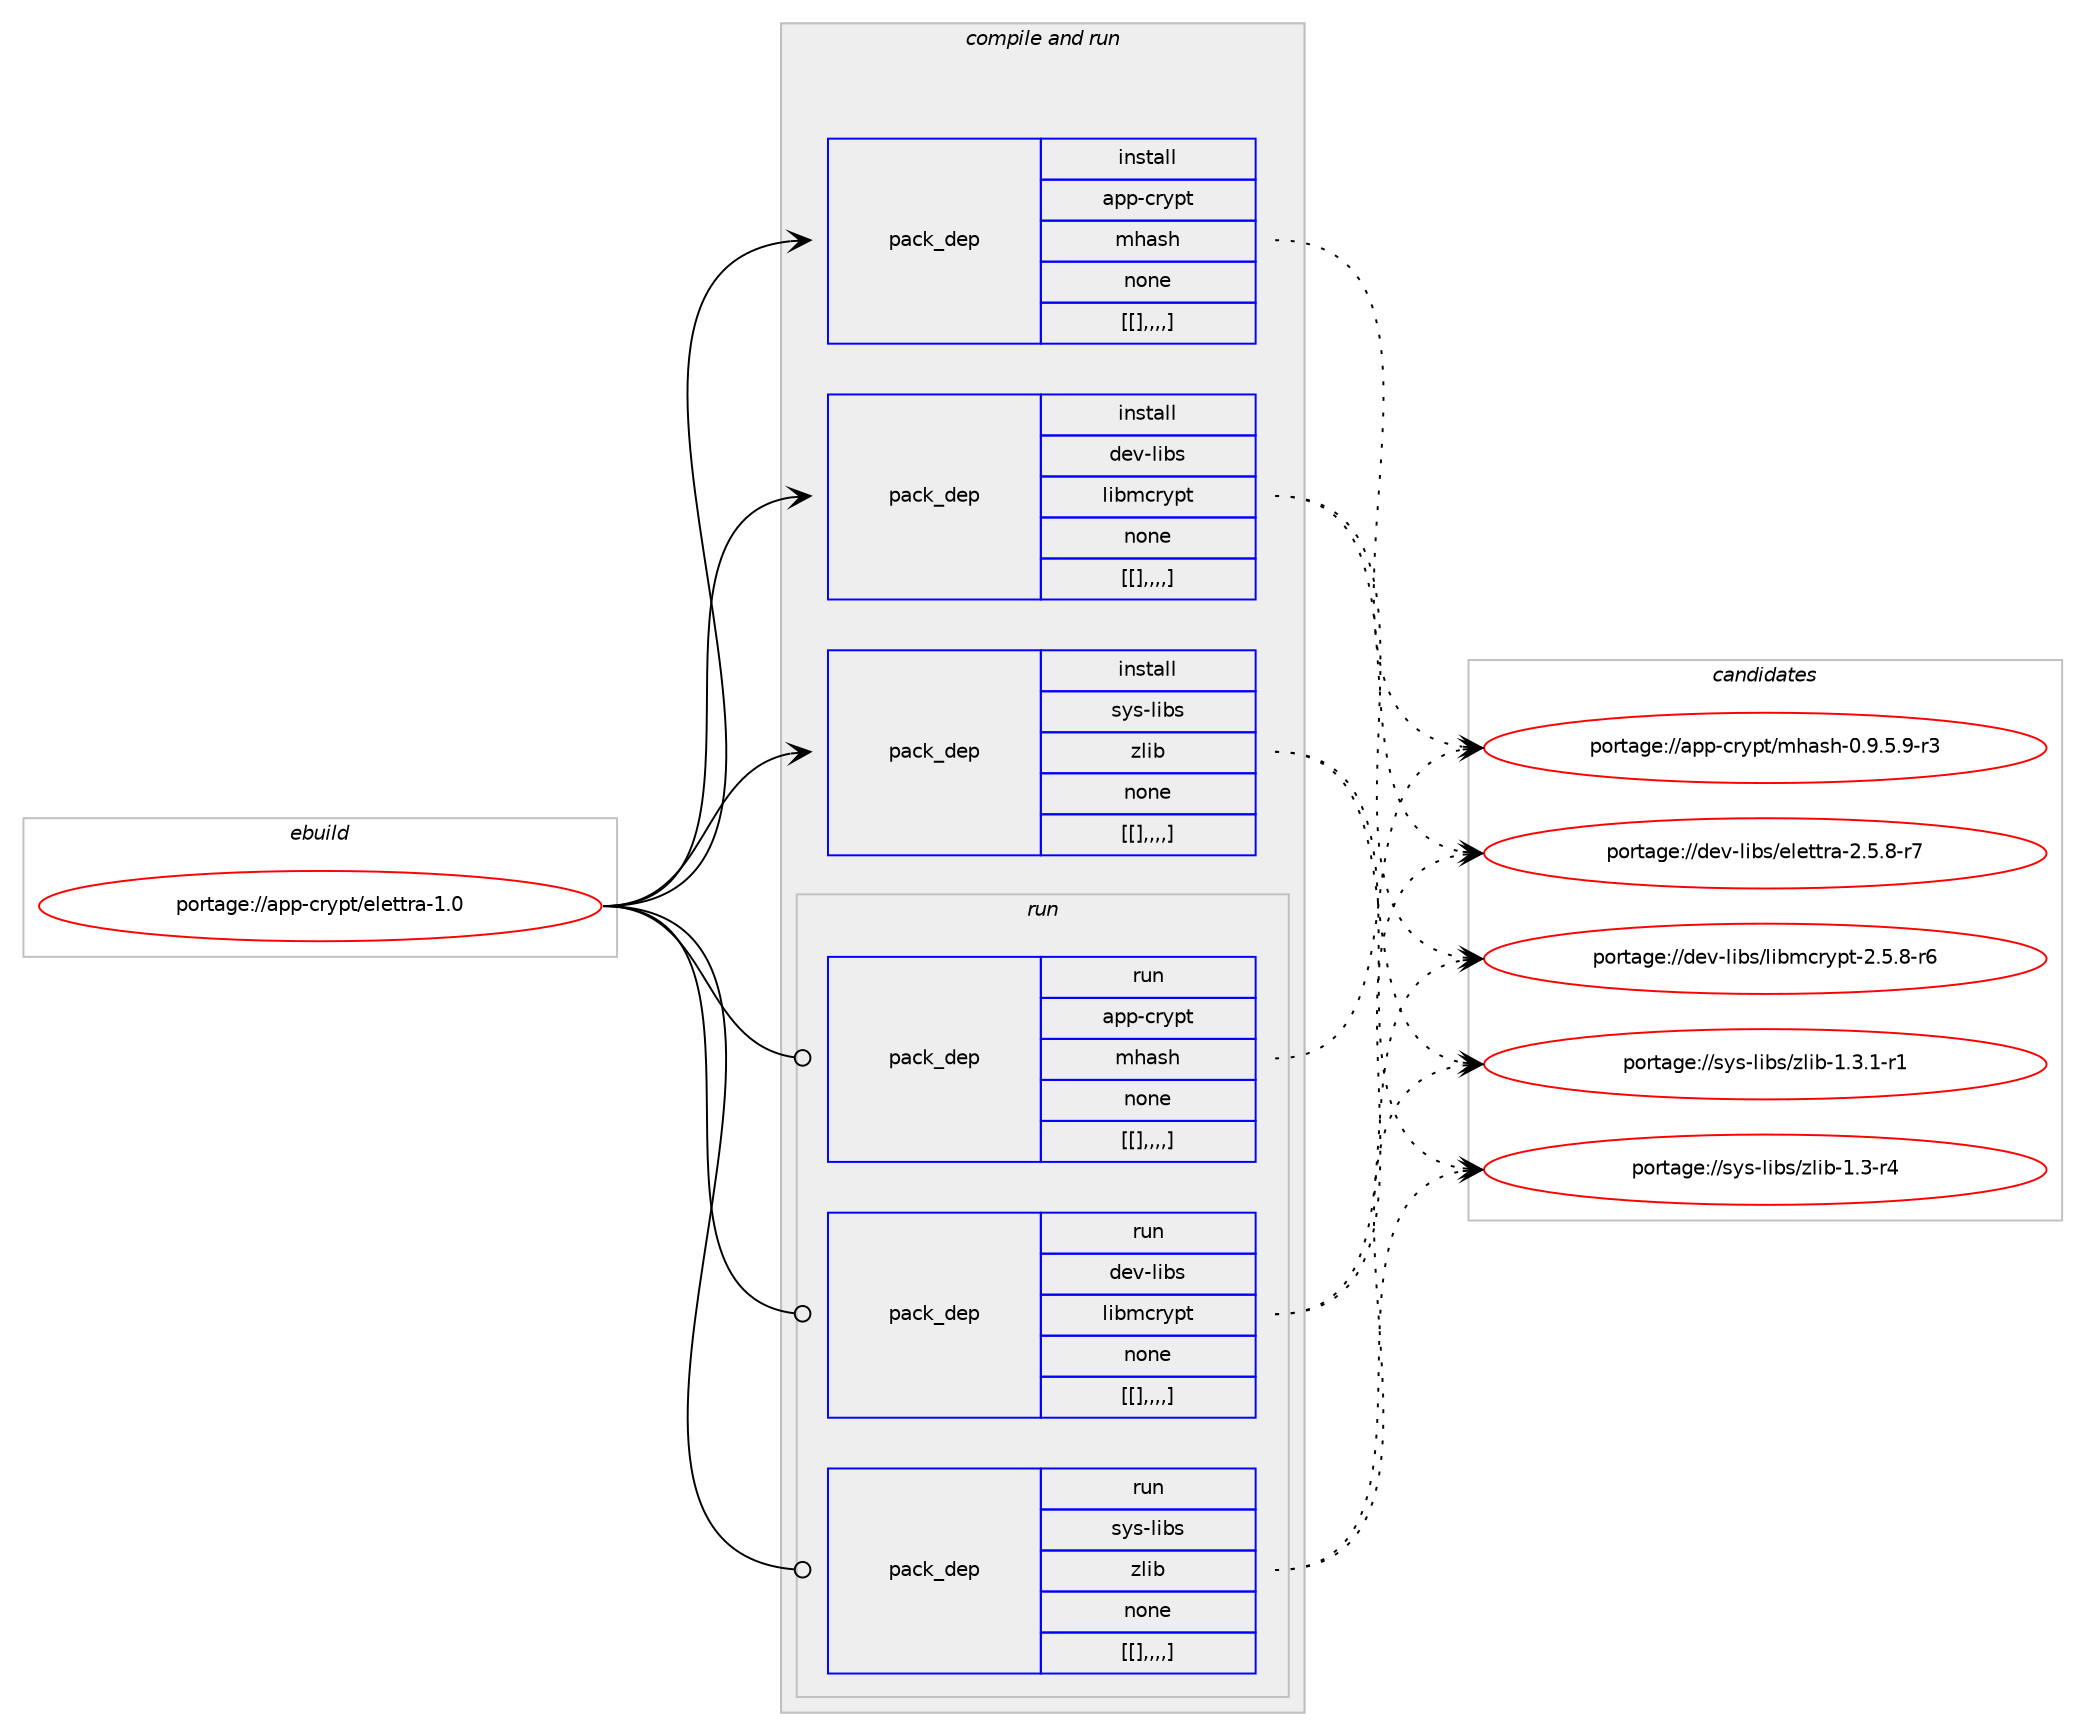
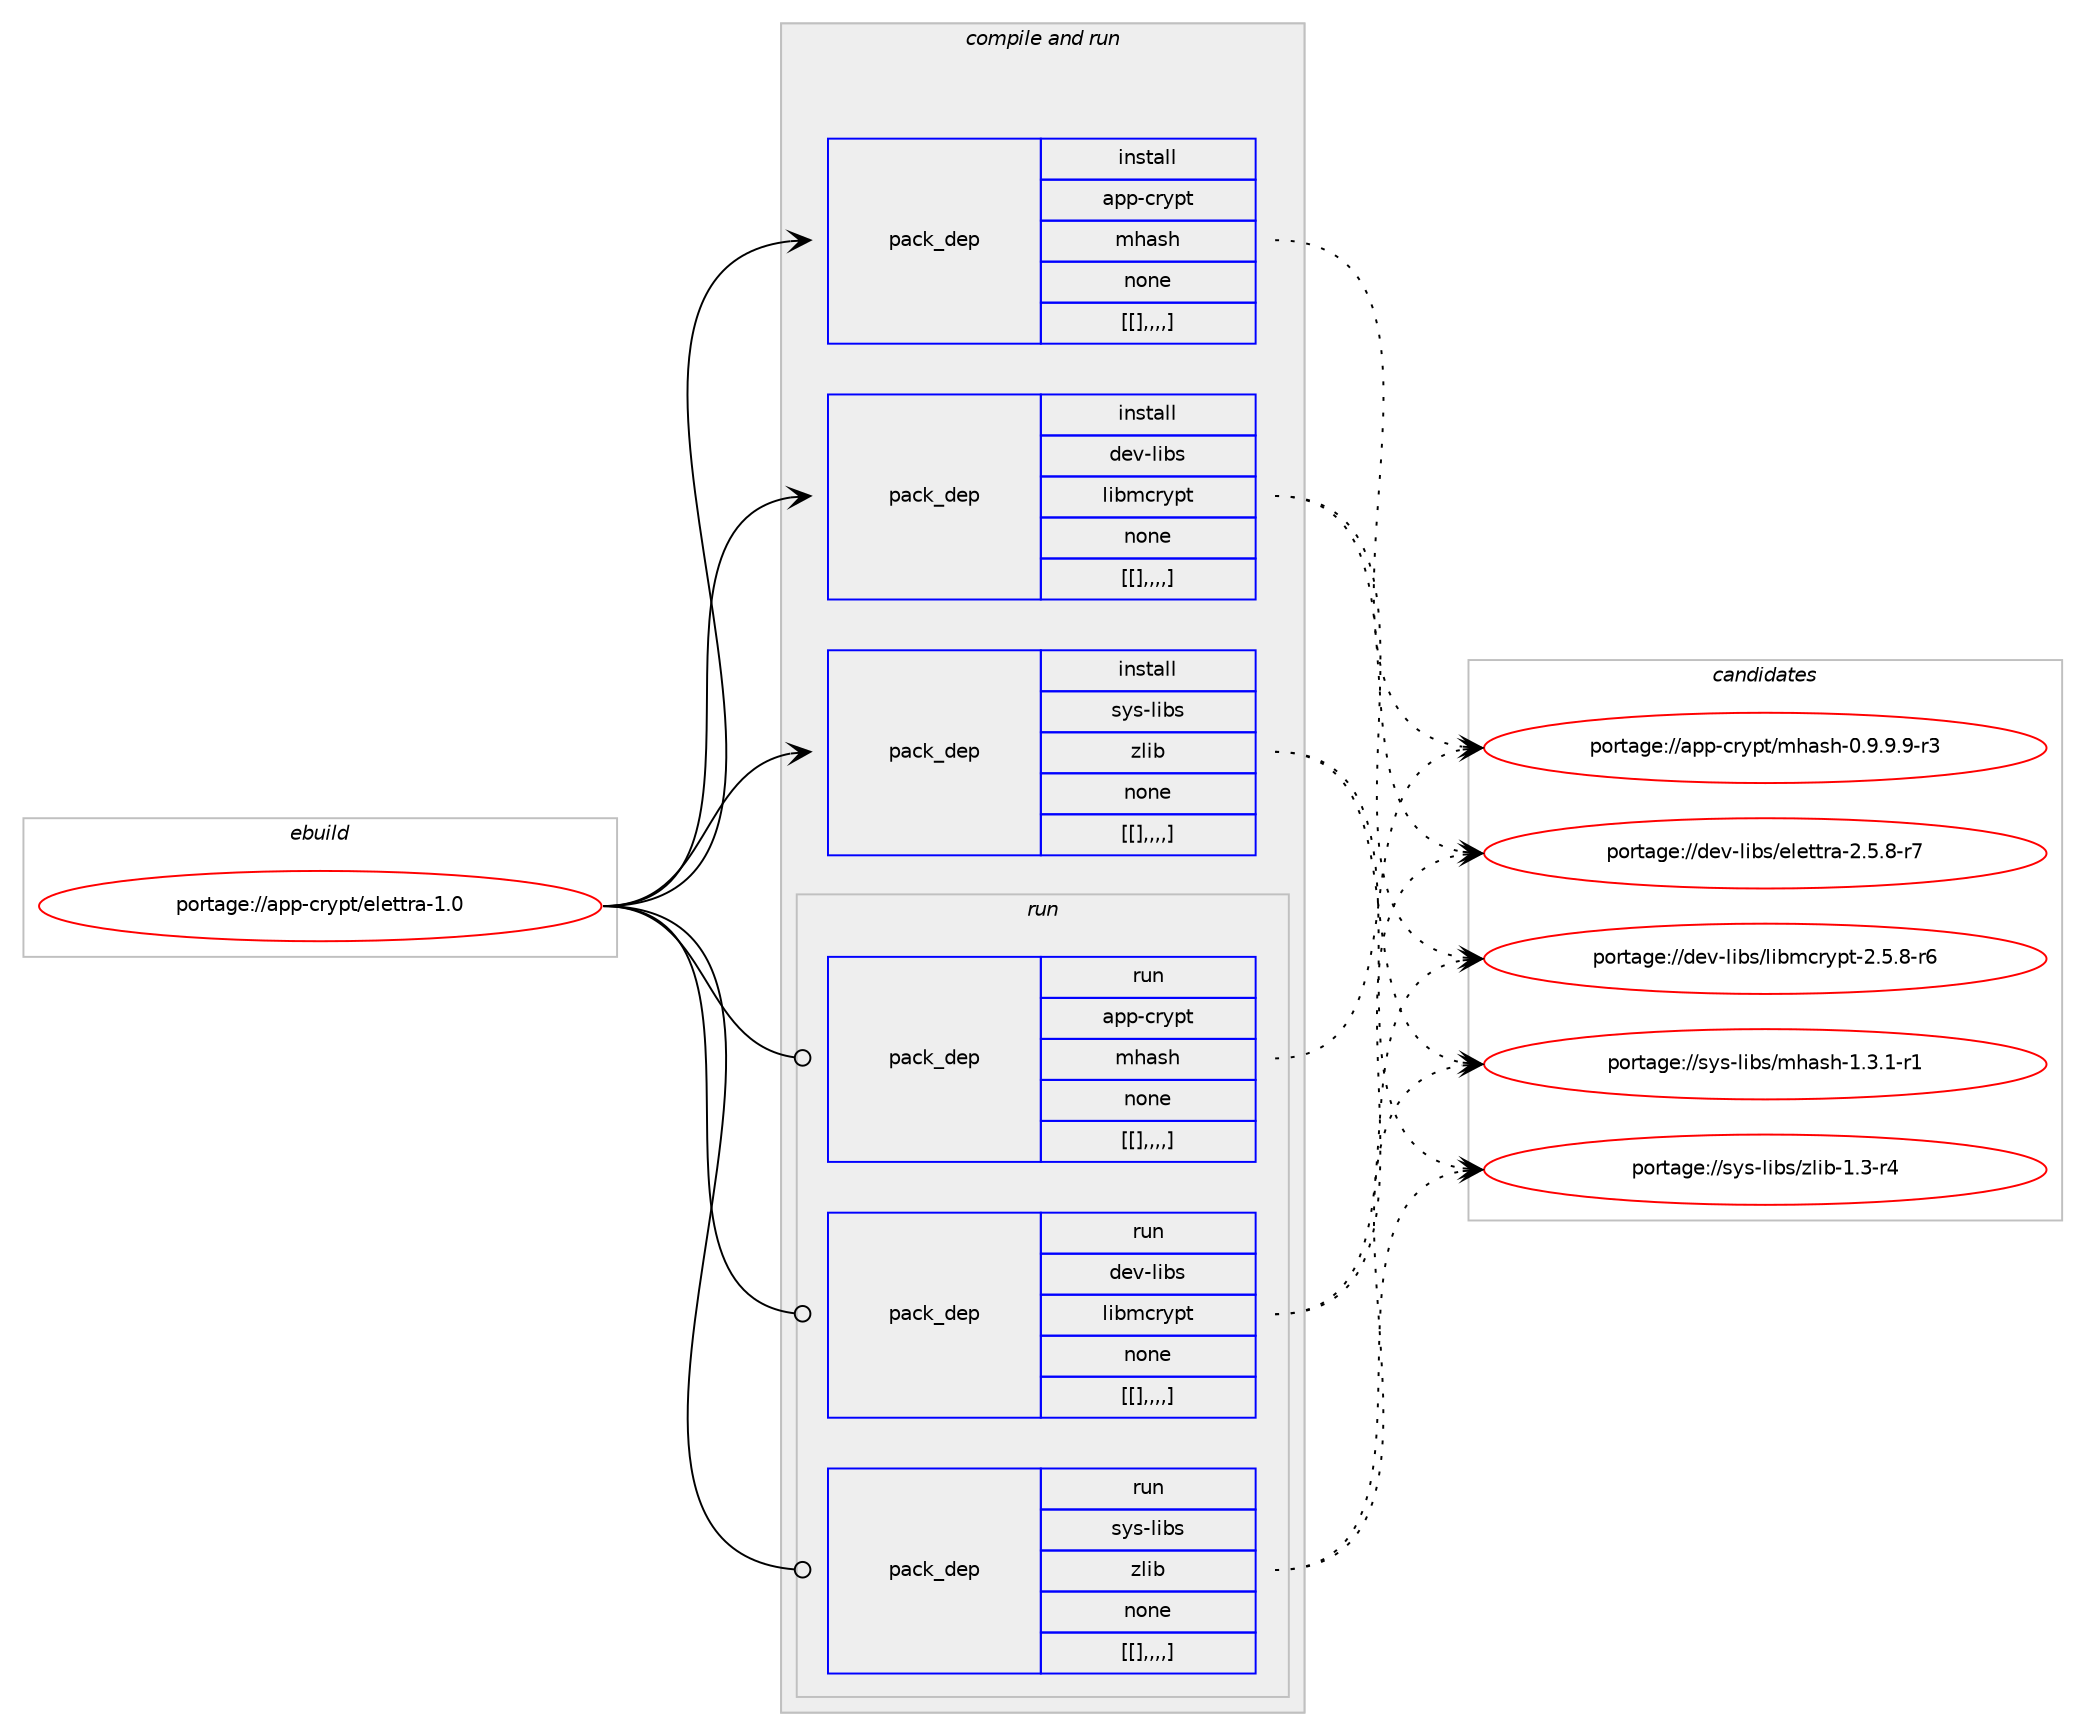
(1765, 748) -> (1765, 748)
(1765, 1064) -> (1765, 1064)
